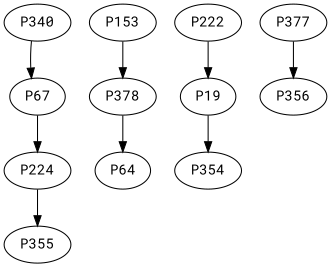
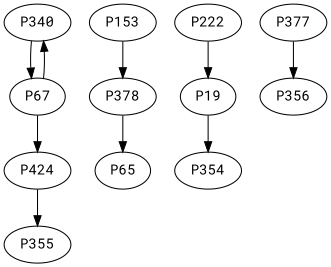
none -> (44, 65)
(38, 171) -> (38, 171)
(123, 171) -> (123, 171)
